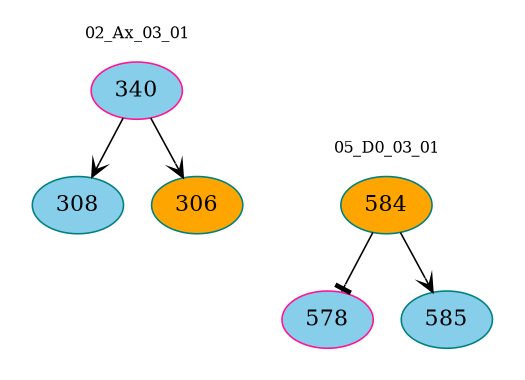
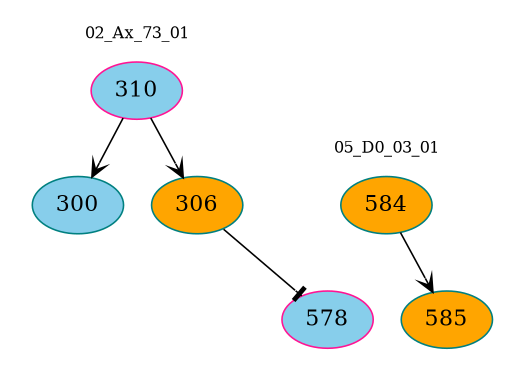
(138, 34) -> (138, 34)
(137, 91) -> (137, 91)
(78, 205) -> (78, 205)
(359, 258) -> (258, 258)
(447, 320) -> (447, 320)
